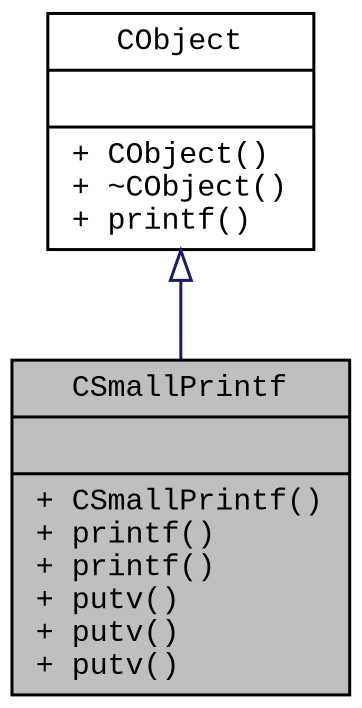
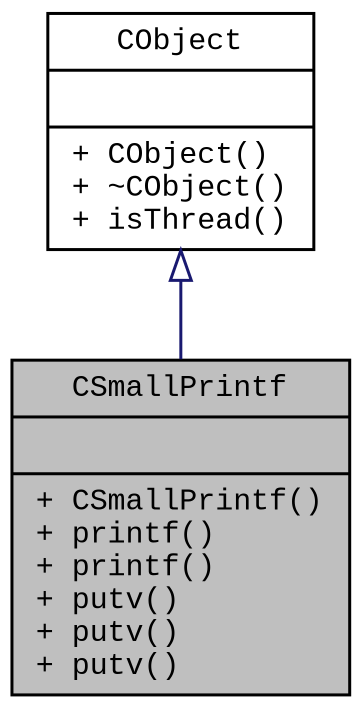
(163, 220) -> (181, 220)
